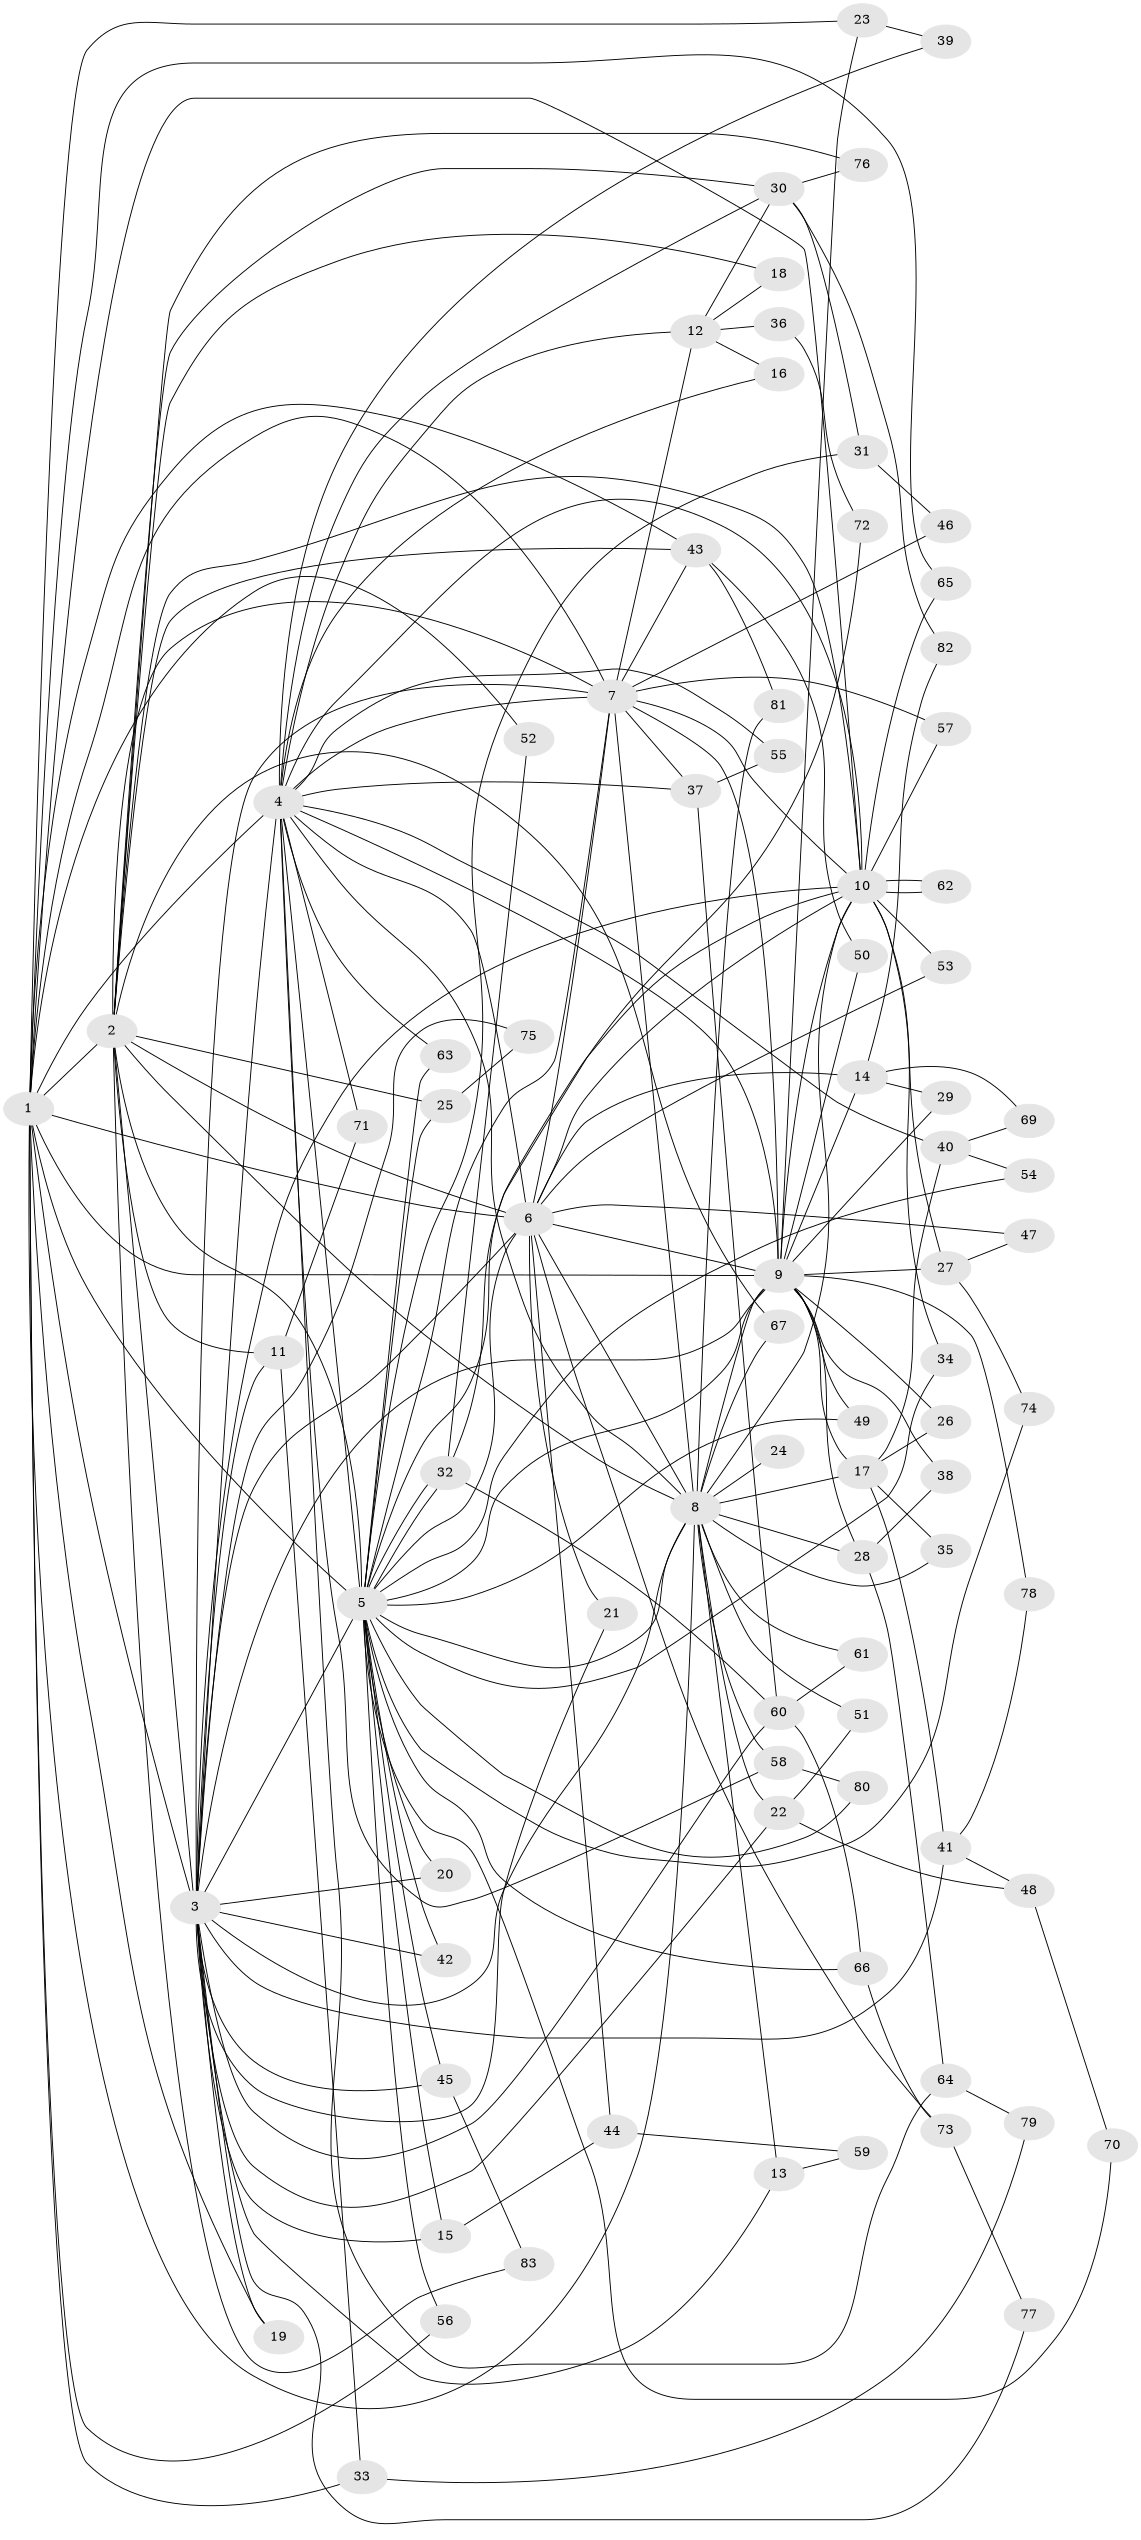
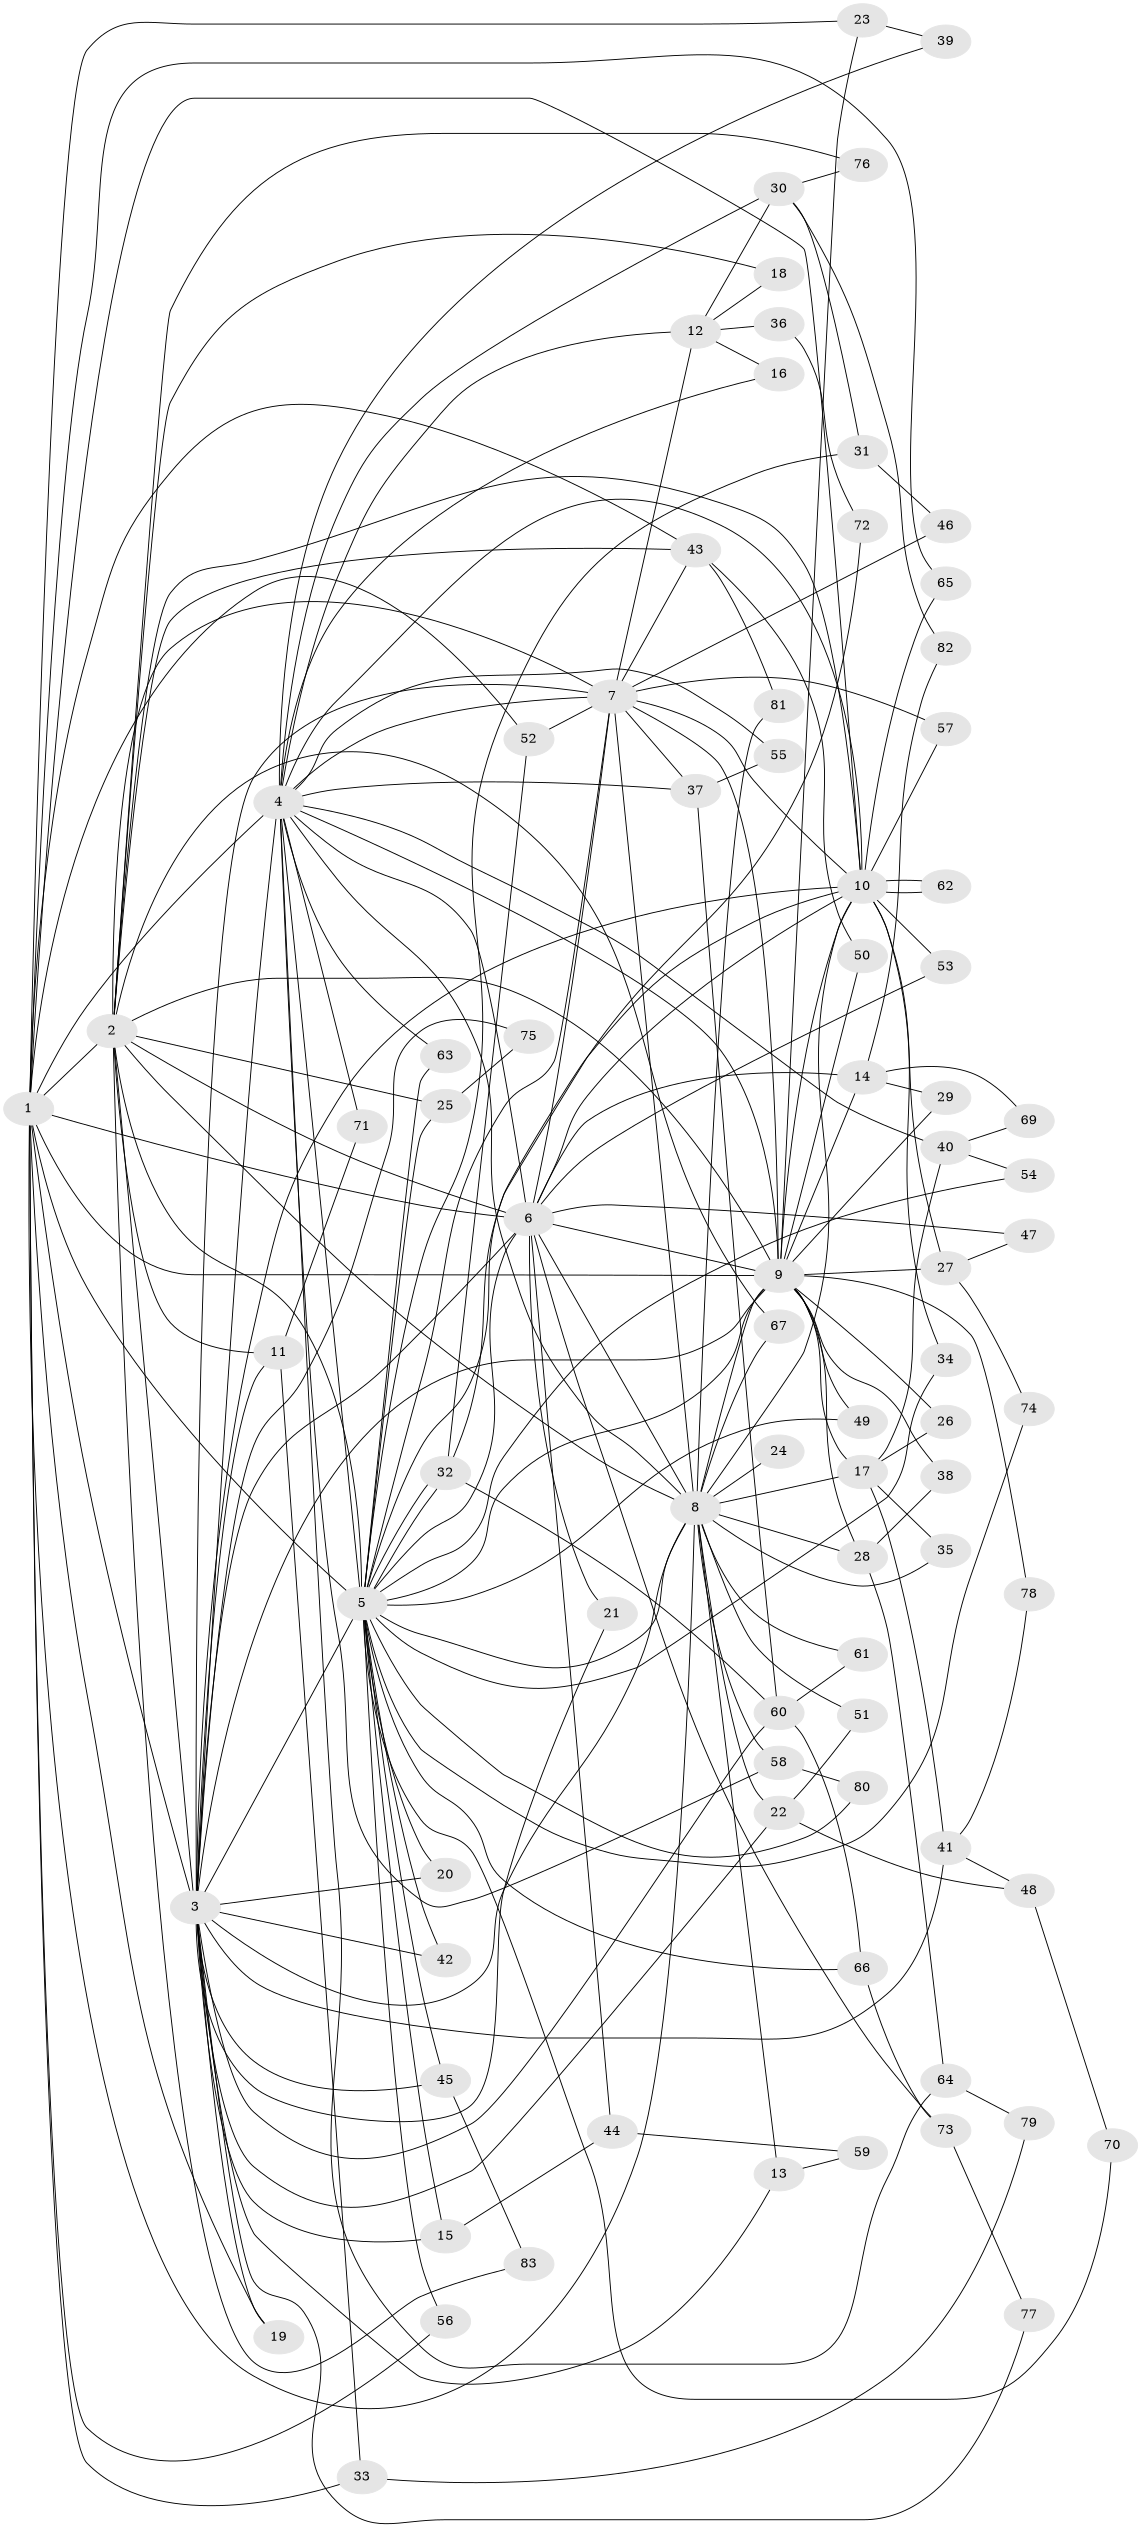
(184, 332) -> (508, 990)
(166, 518) -> (571, 718)
